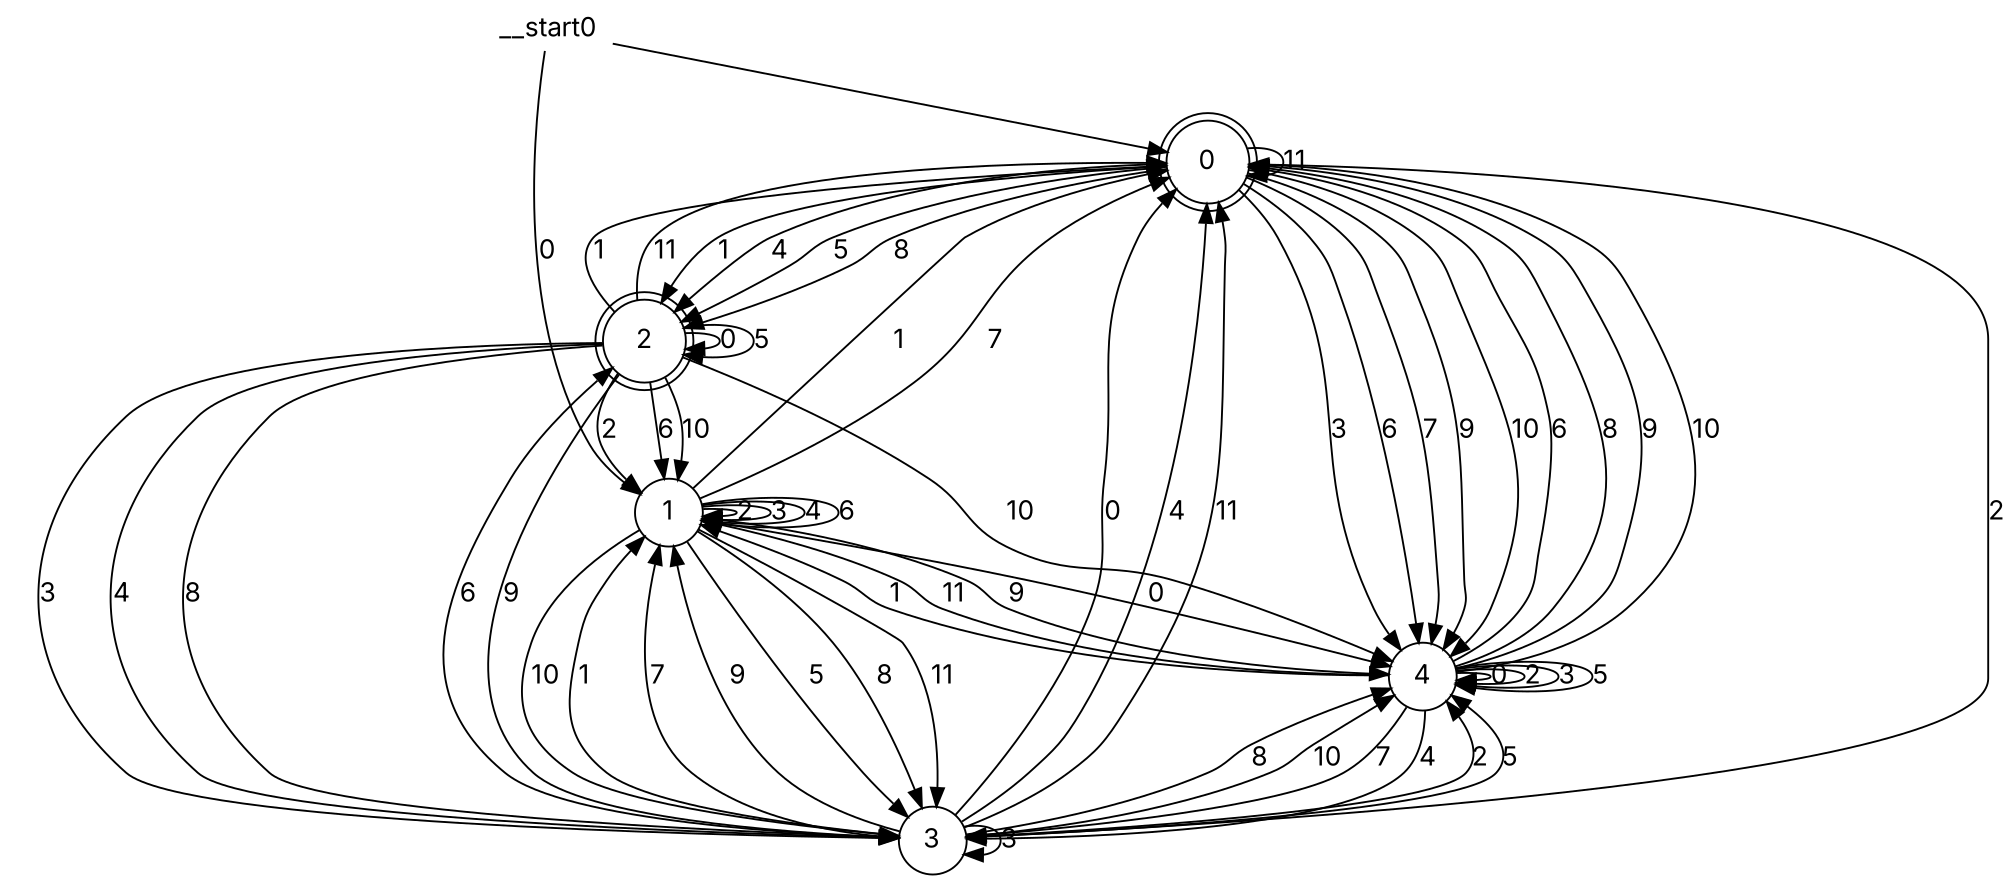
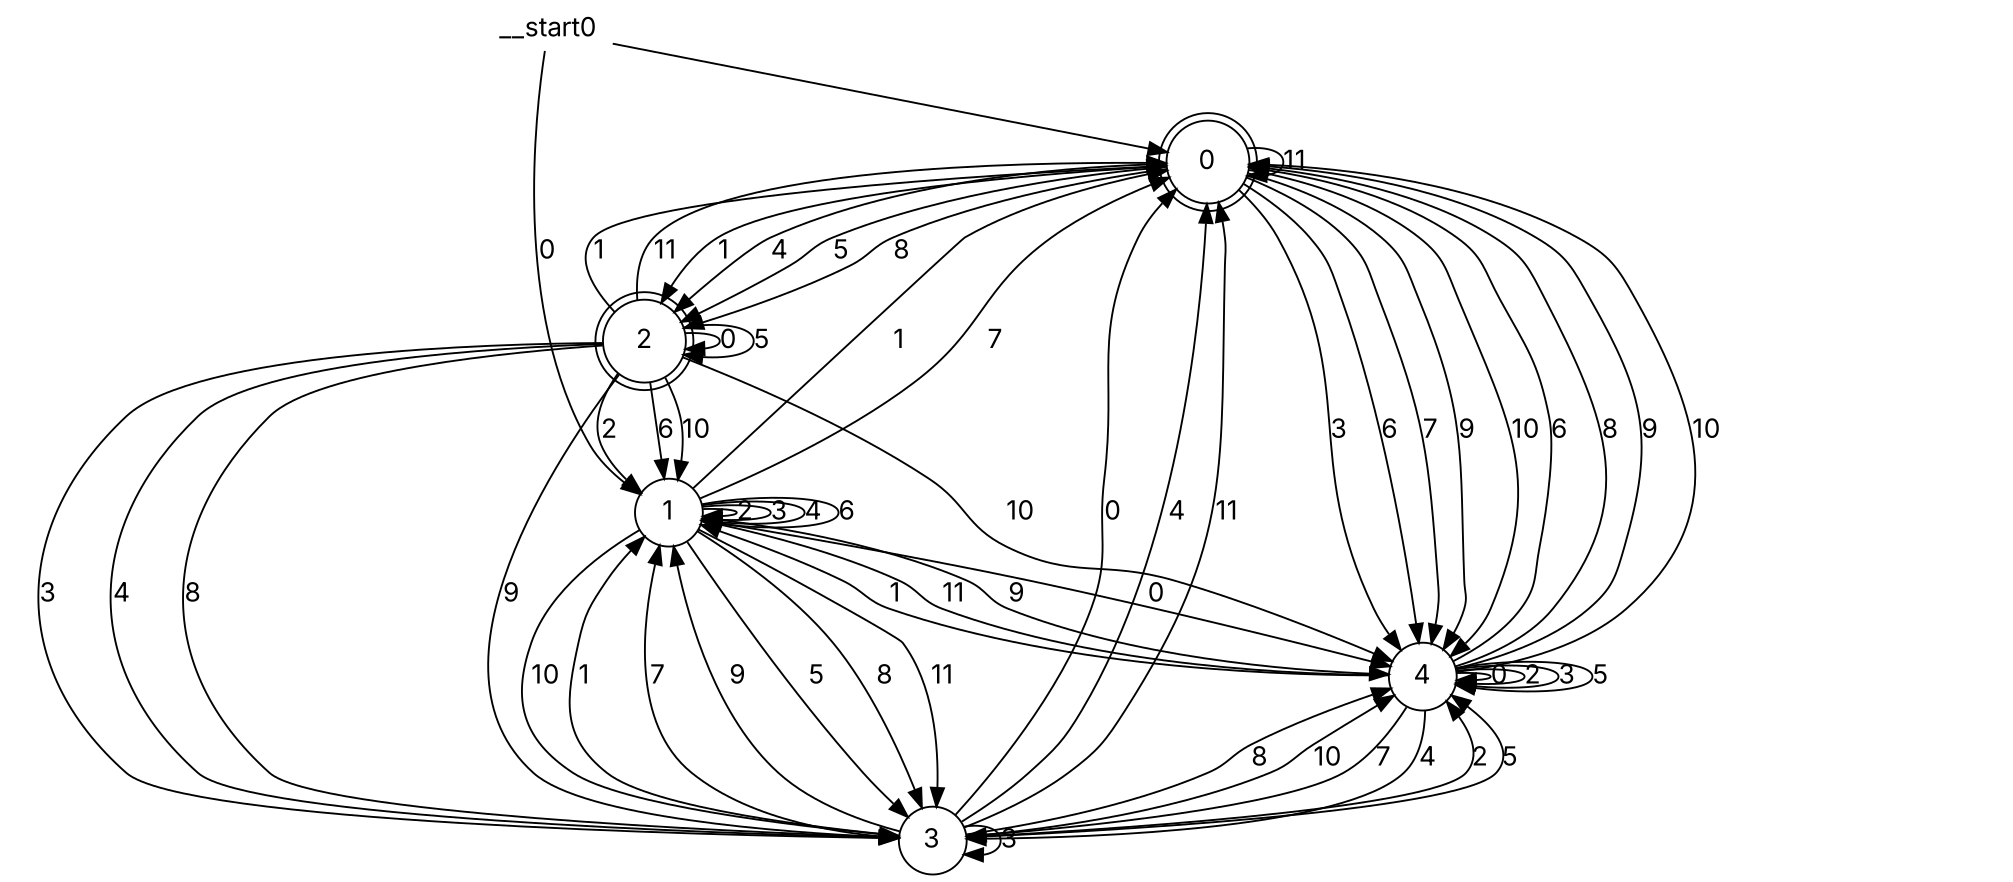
(1988, 628) -> none
(485, 752) -> none
